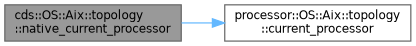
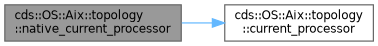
(318, 23) -> (299, 23)
